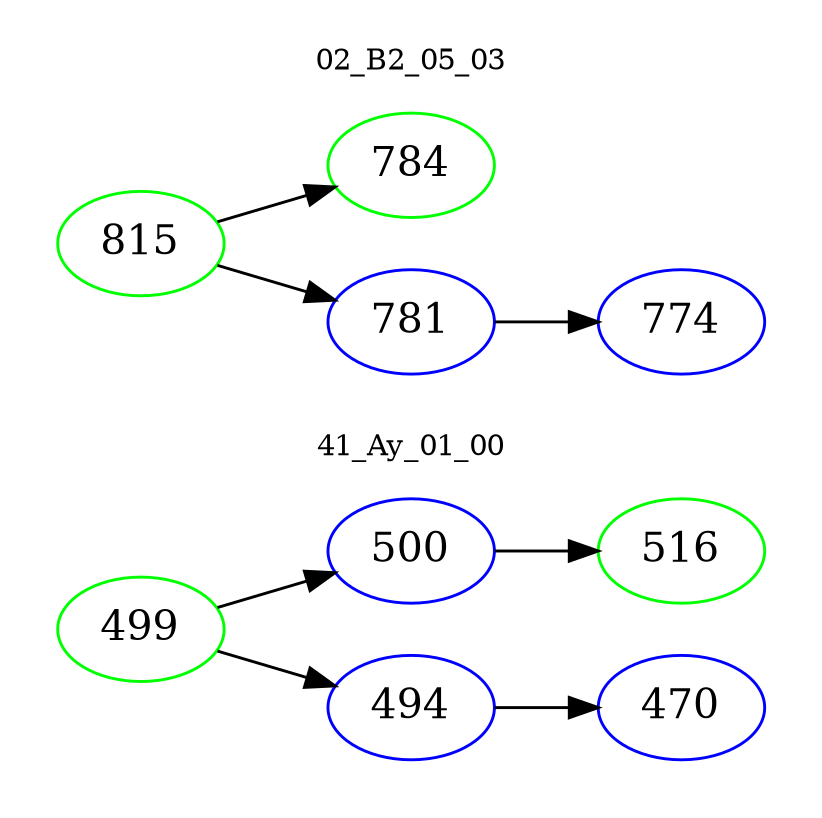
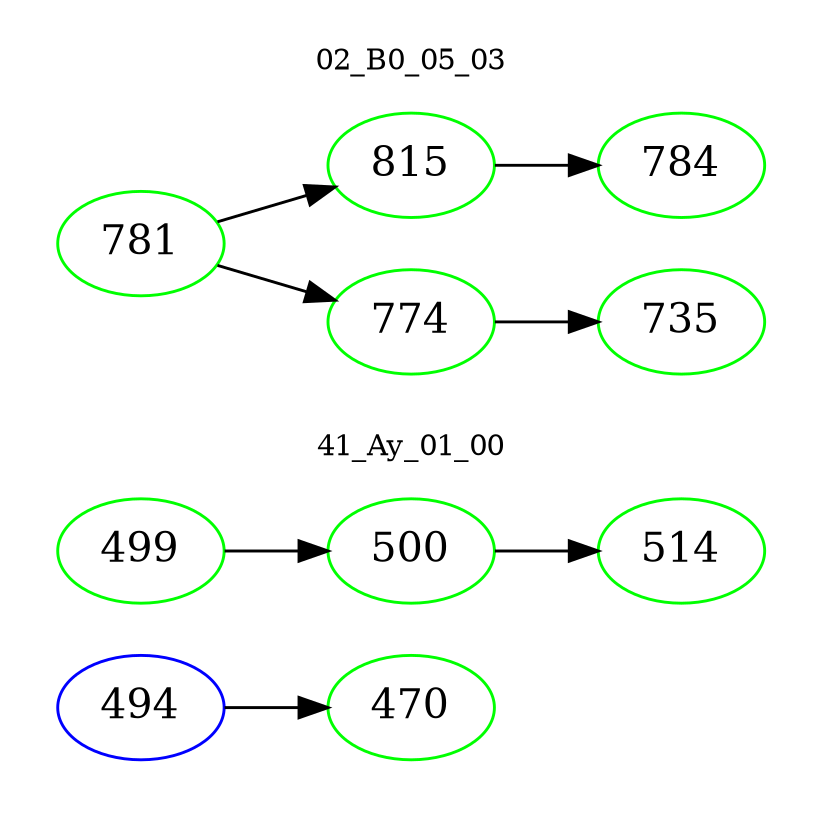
(411, 62) -> (411, 62)
(262, 279) -> (262, 209)
(411, 322) -> (141, 244)
(681, 322) -> (411, 322)
none -> (681, 322)
(411, 551) -> (411, 551)
(681, 551) -> (681, 551)
(262, 664) -> none
(681, 708) -> (411, 708)
